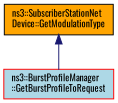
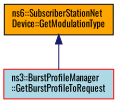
(59, 20) -> (59, 20)
